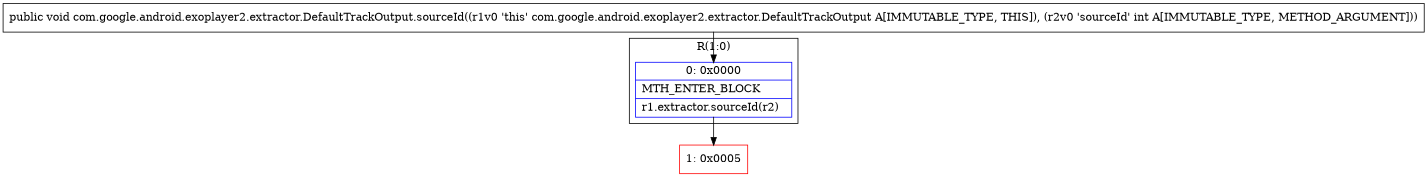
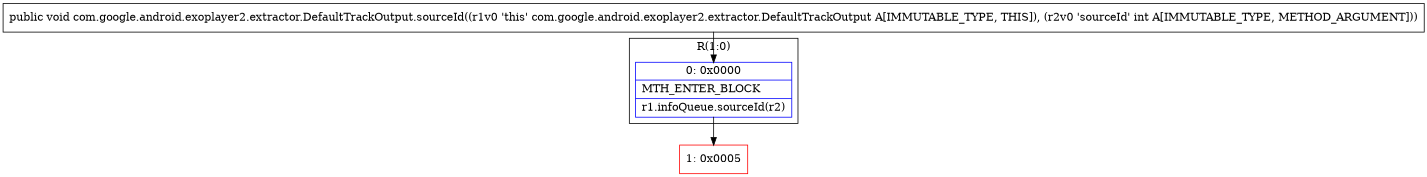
(711, 108) -> (714, 108)
